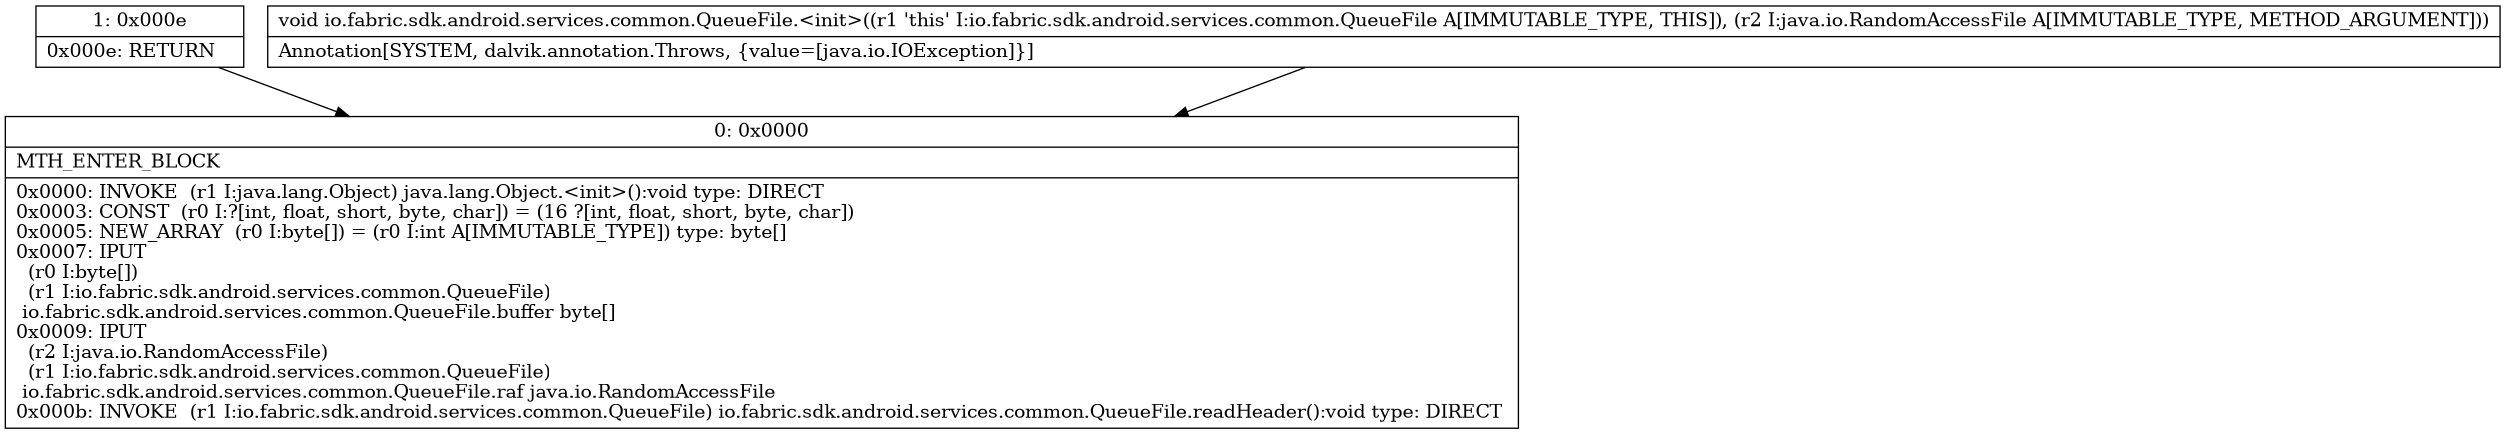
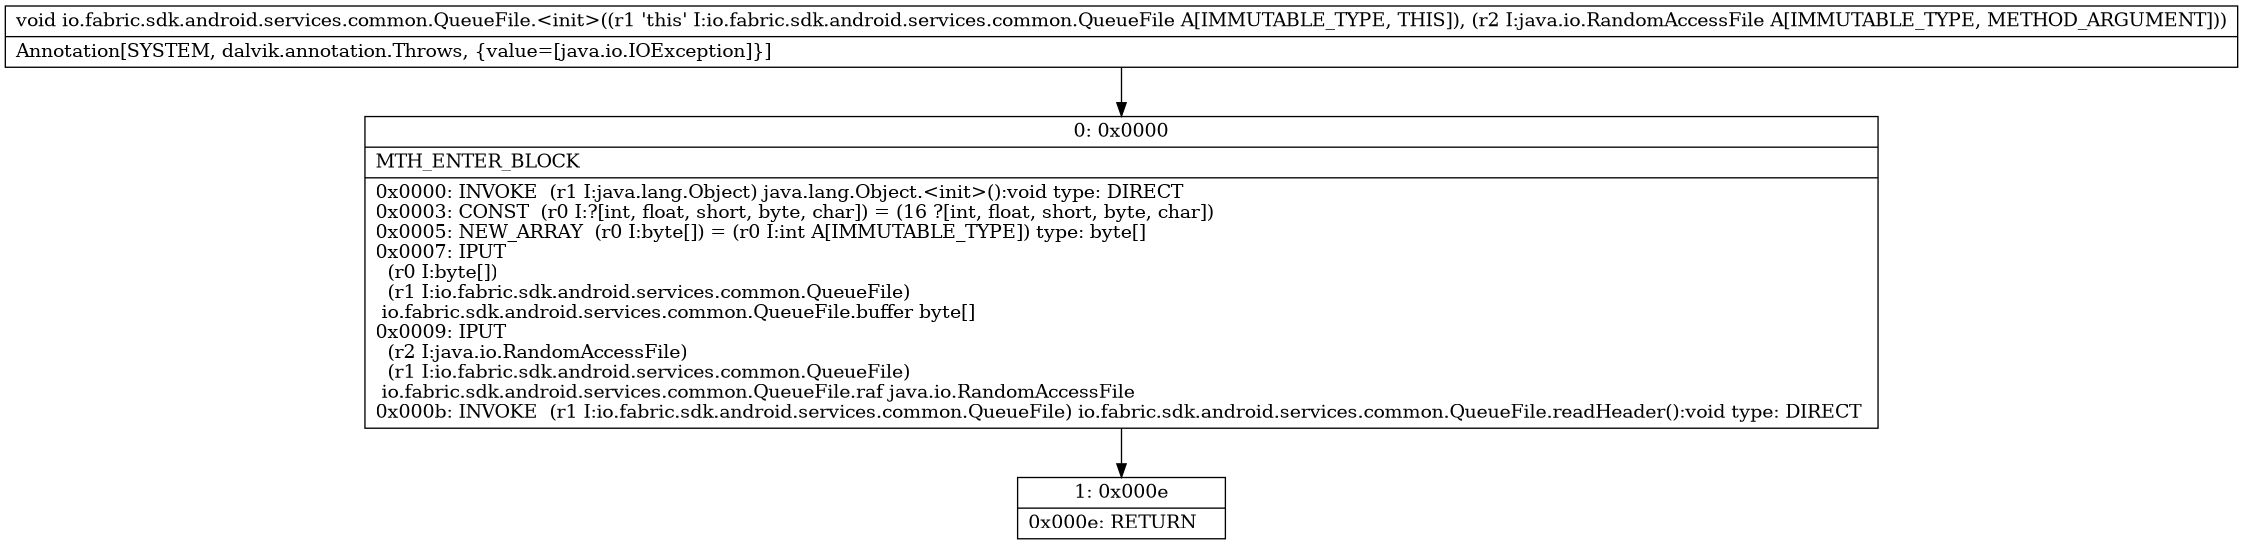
(278, 90) -> (1121, 446)
